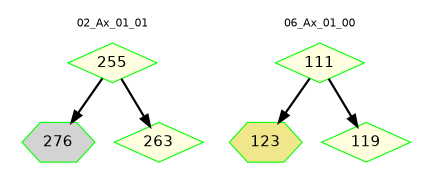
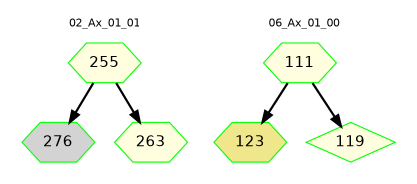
(112, 63) -> (105, 63)
(320, 63) -> (300, 63)
(159, 142) -> (151, 142)
